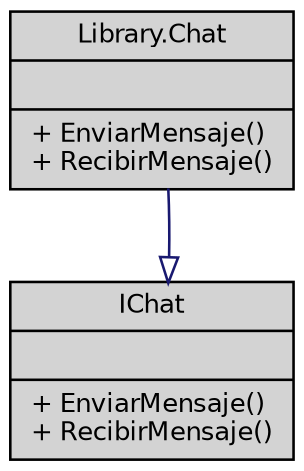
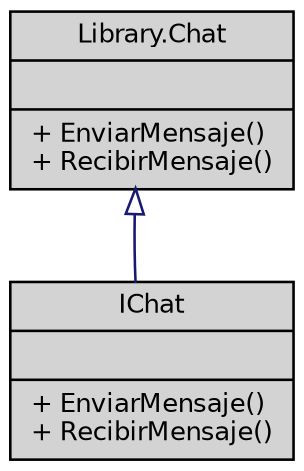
(169, 223) -> (135, 249)
